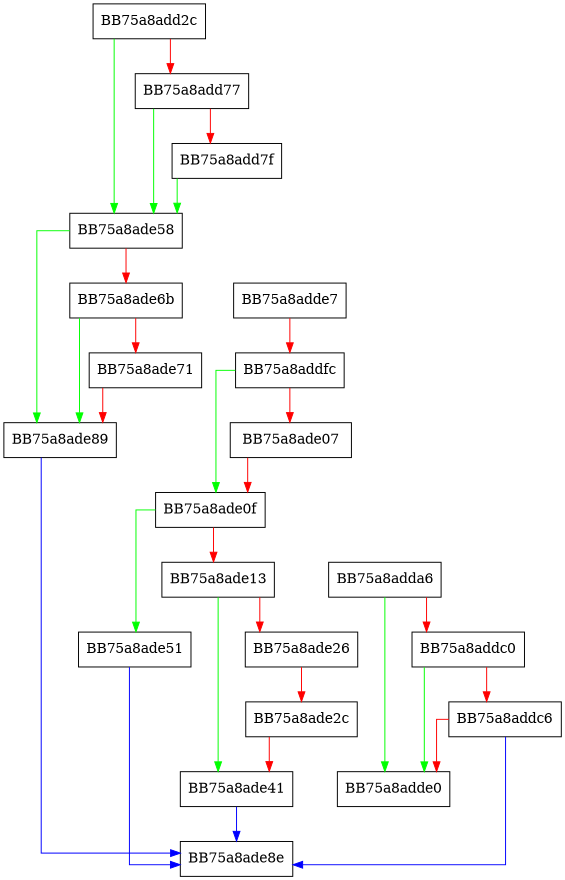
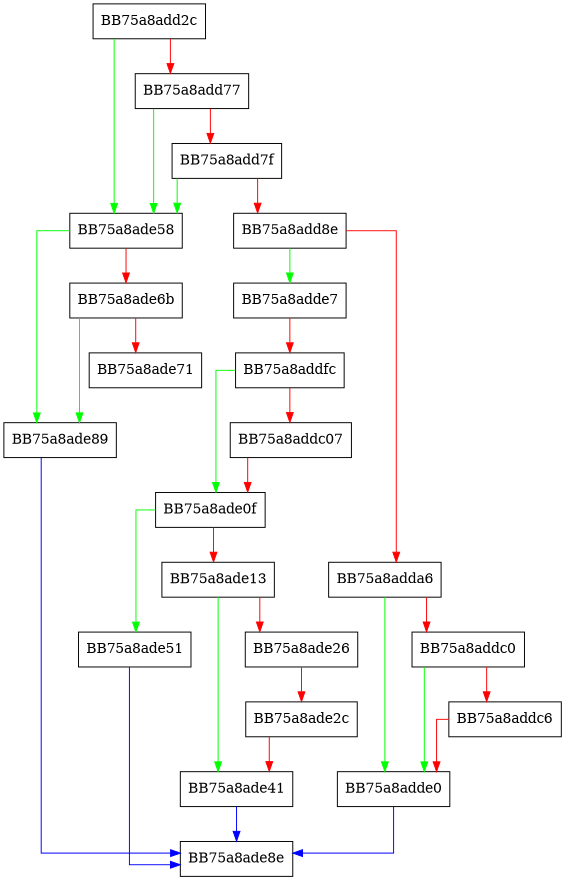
none -> (290, 231)
(103, 400) -> none
(291, 440) -> (291, 440)
(468, 865) -> (371, 853)
